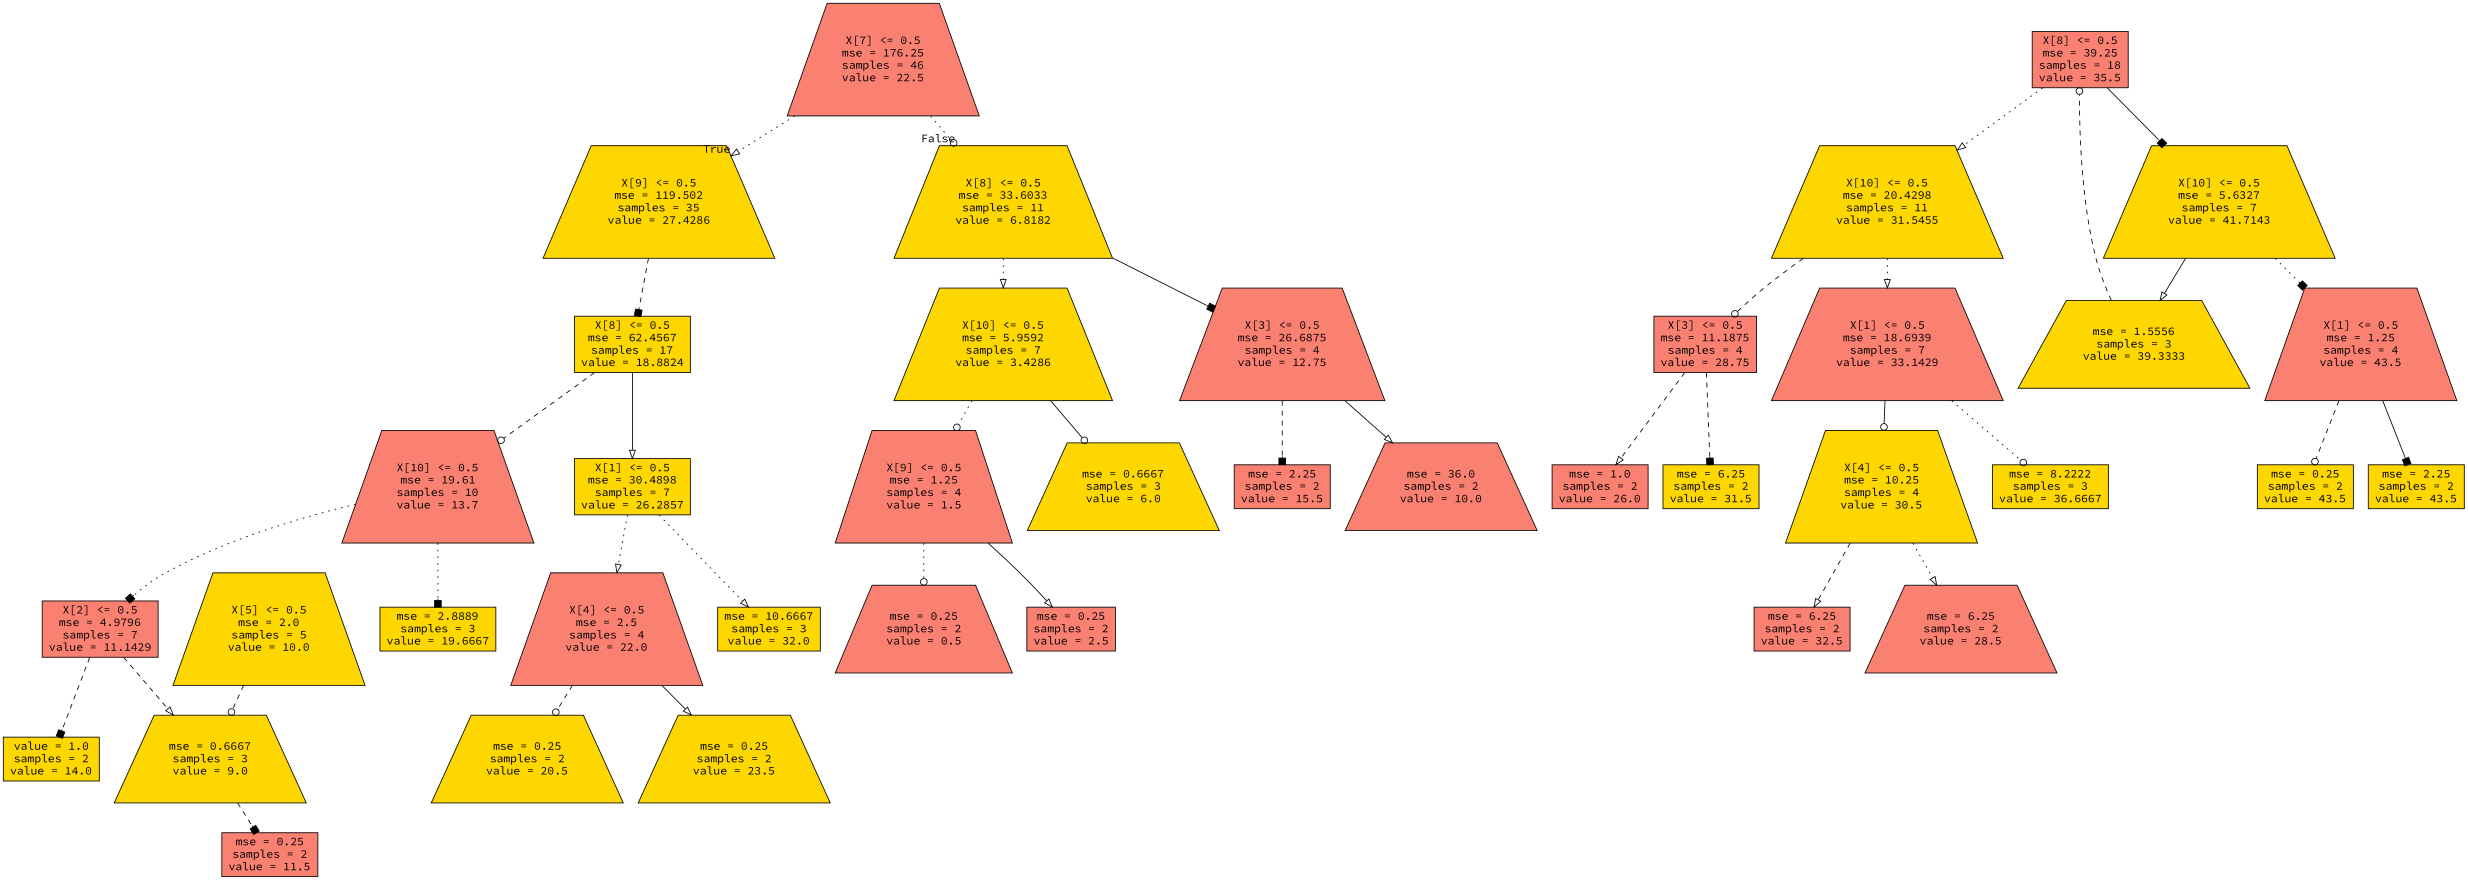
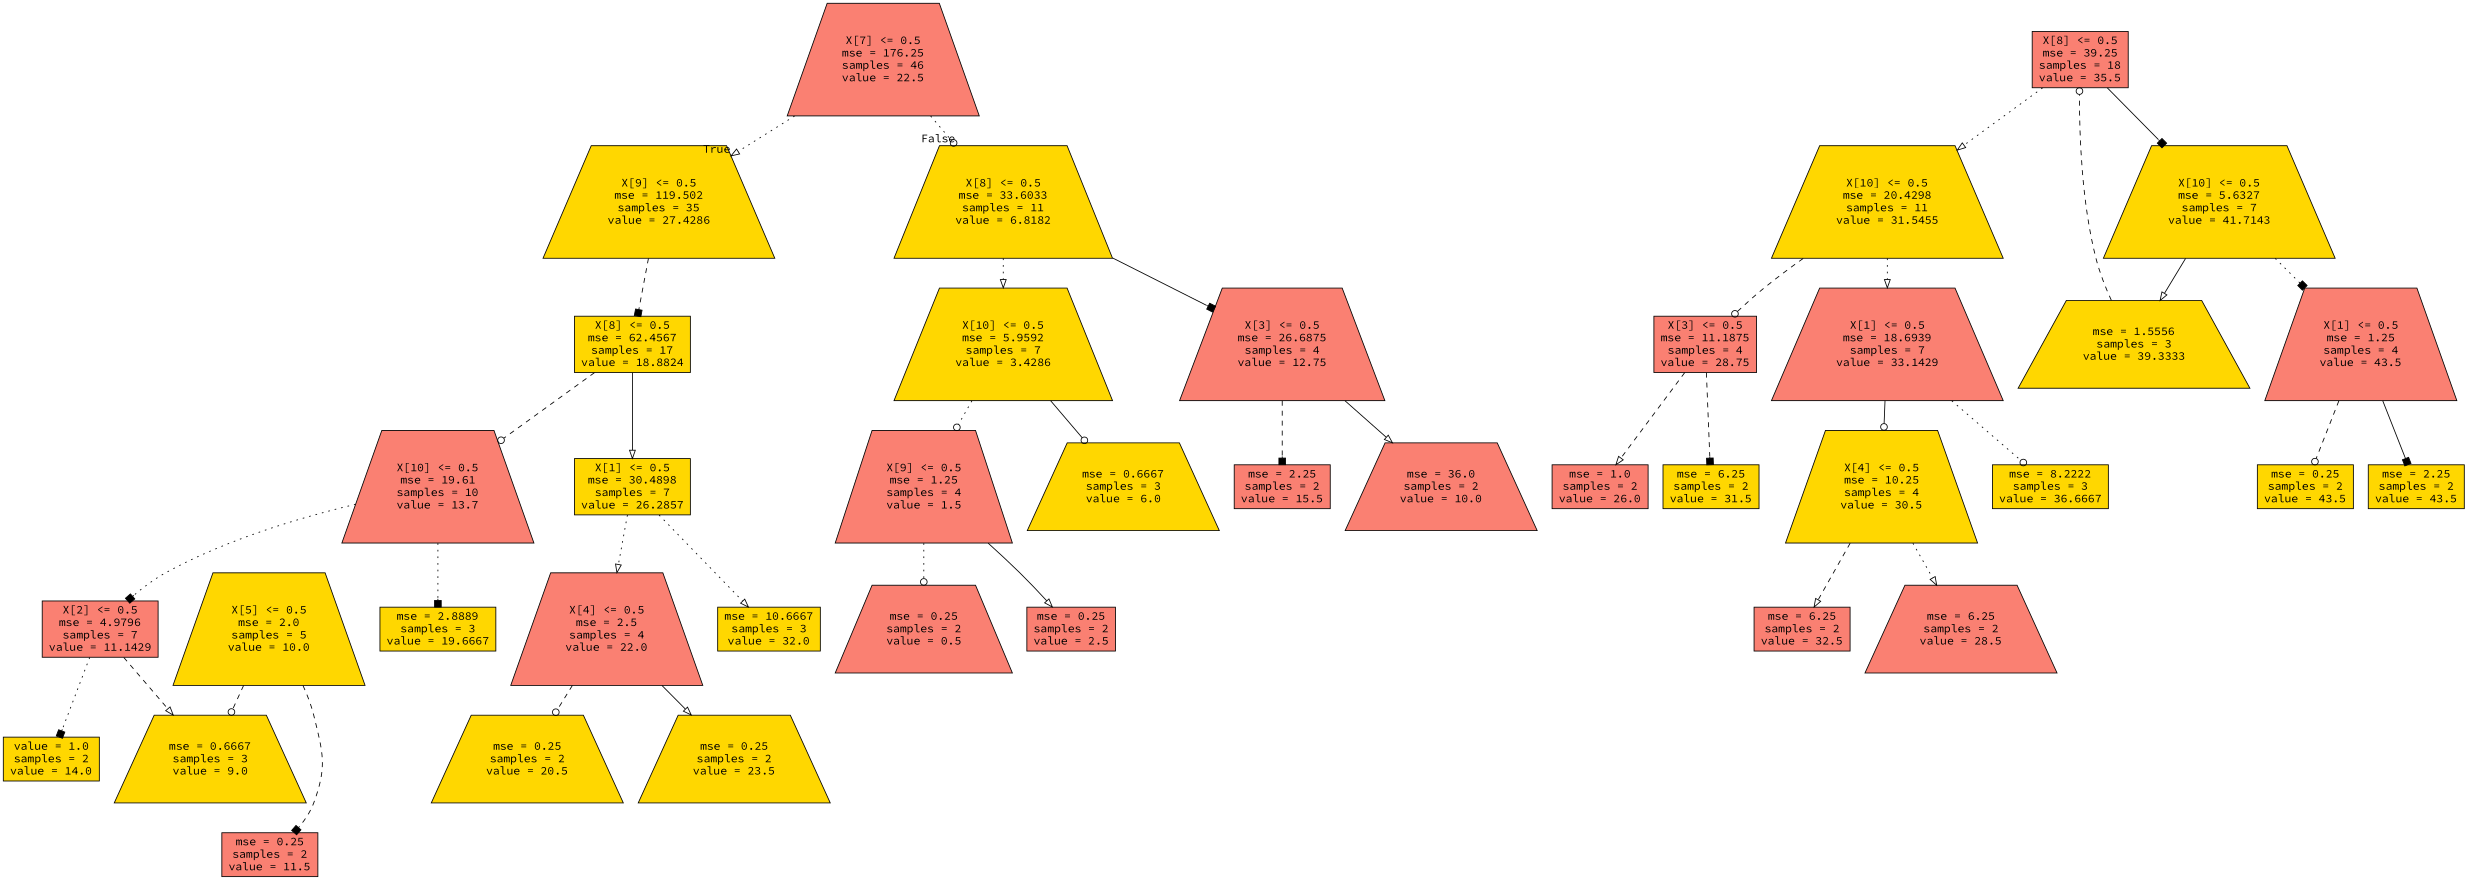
(76, 693) -> (76, 693)
(245, 814) -> (322, 757)
